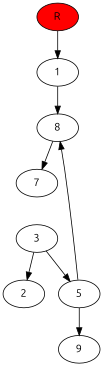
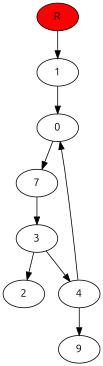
(58, 128) -> (58, 128)
none -> (37, 207)
(79, 294) -> (79, 294)
